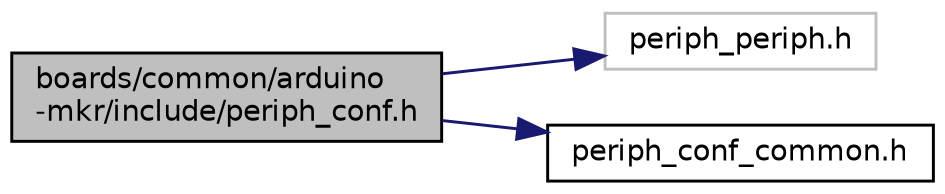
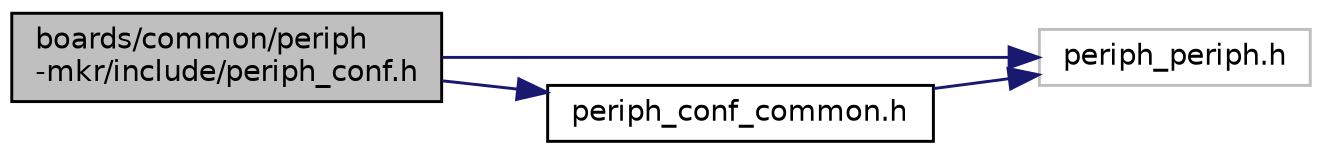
none -> (972, 84)
(227, 97) -> (227, 57)
